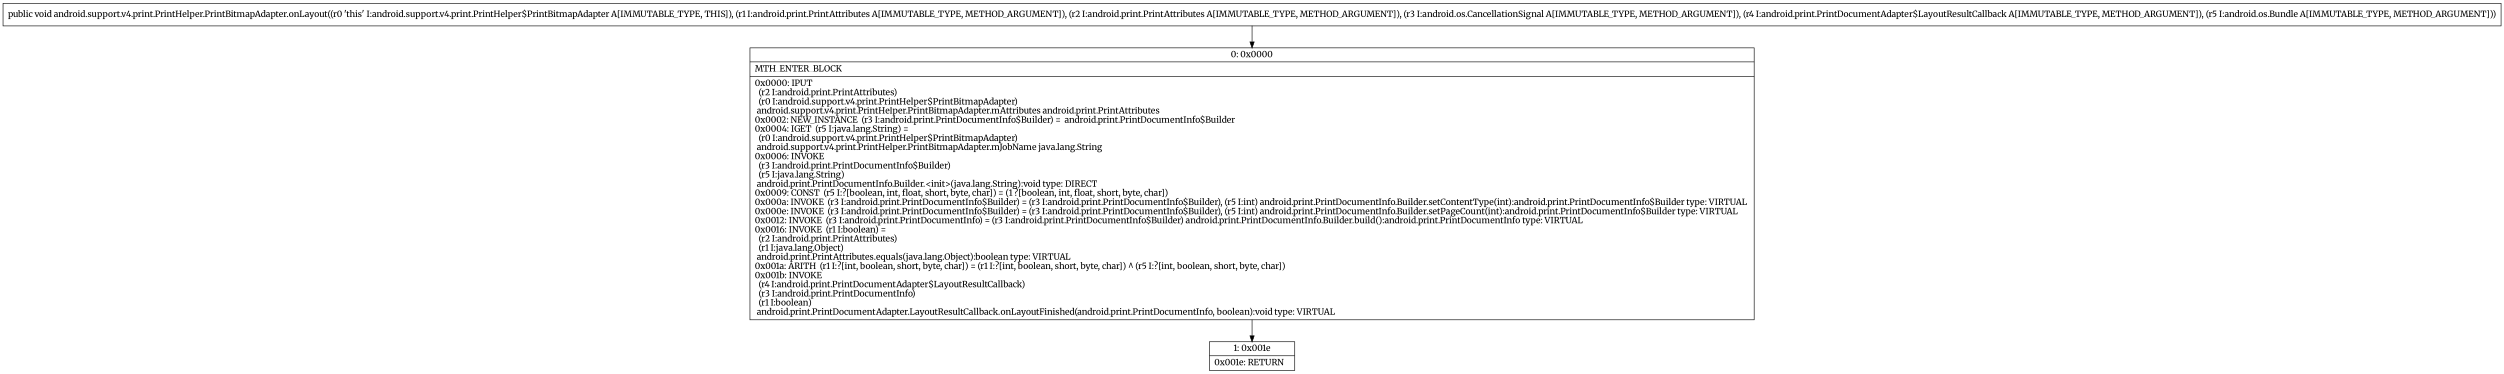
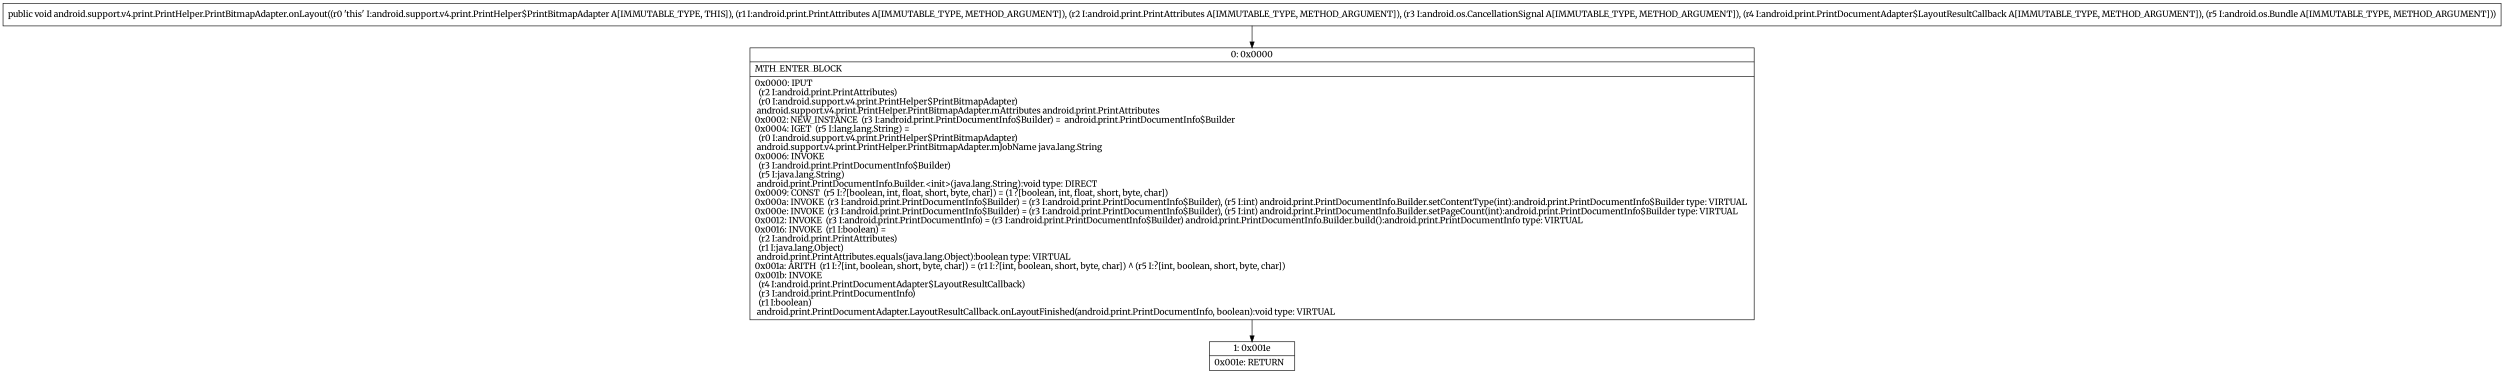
(833, 129) -> (833, 129)
